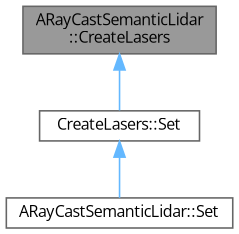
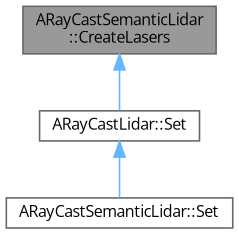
(120, 126) -> (120, 126)
